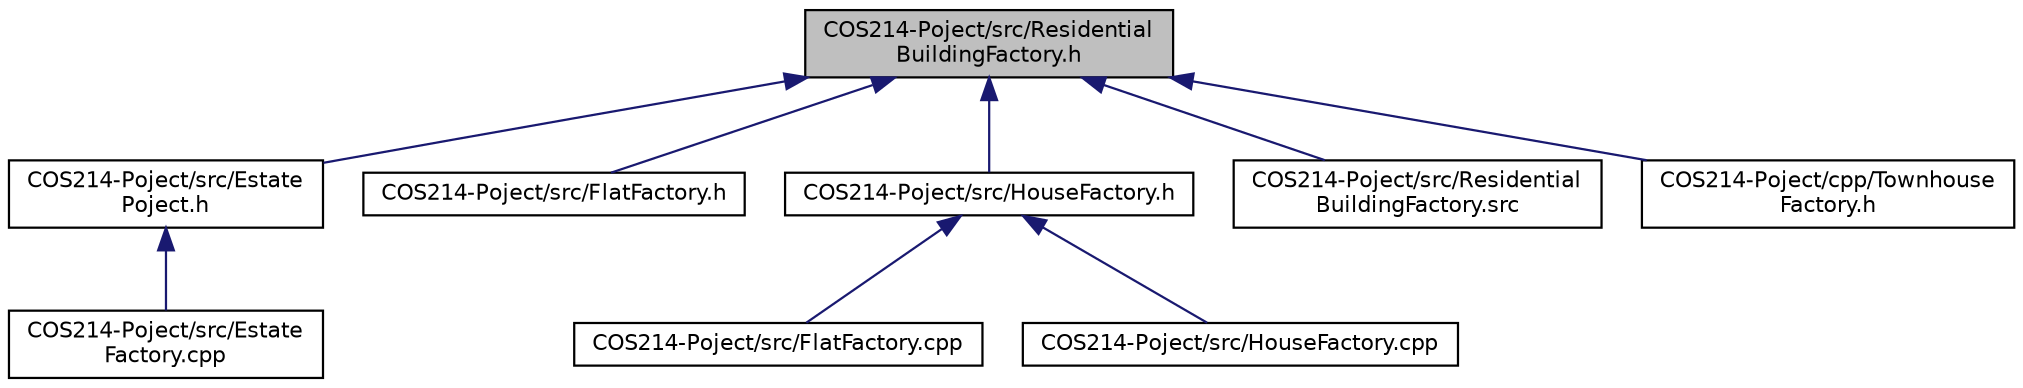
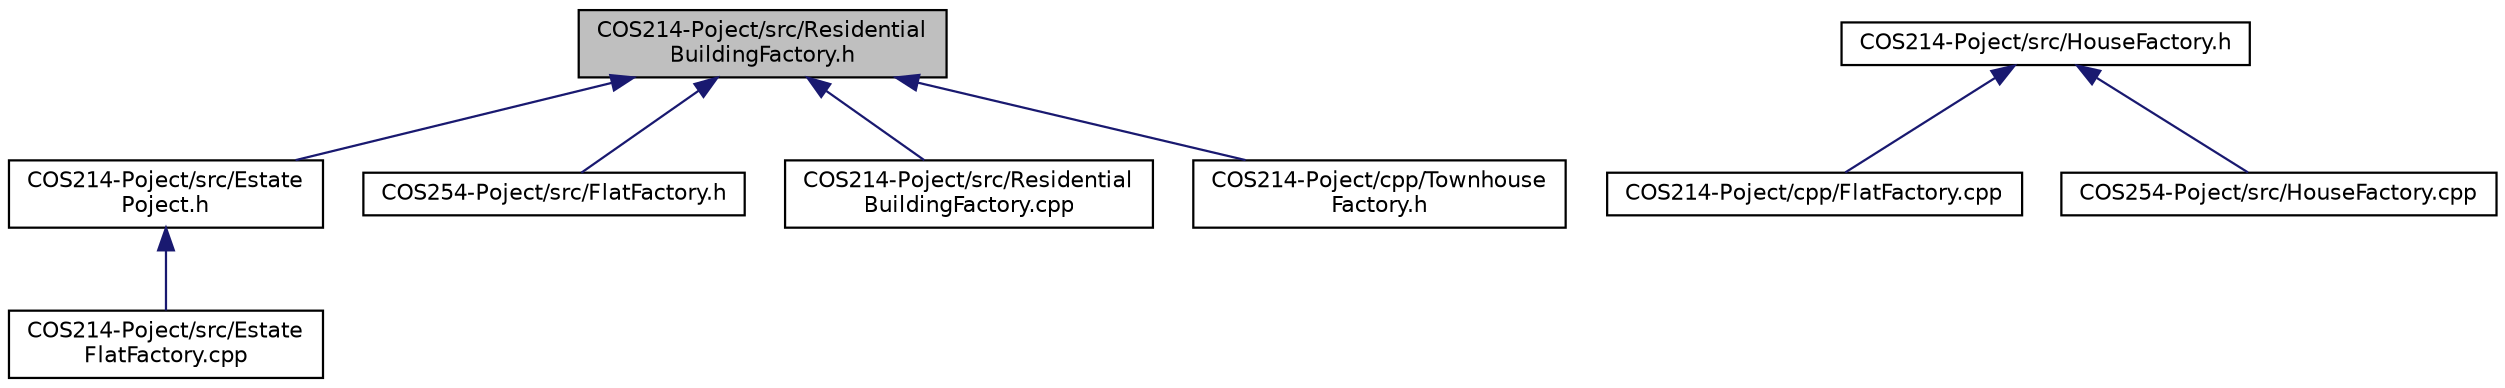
(989, 136) -> none
(554, 194) -> (554, 194)
(1418, 194) -> (969, 194)
(166, 344) -> (166, 344)
(778, 344) -> (1815, 194)
(1240, 344) -> (2279, 194)
